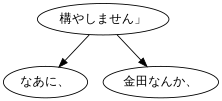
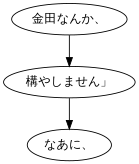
(129, 48) -> (69, 46)
